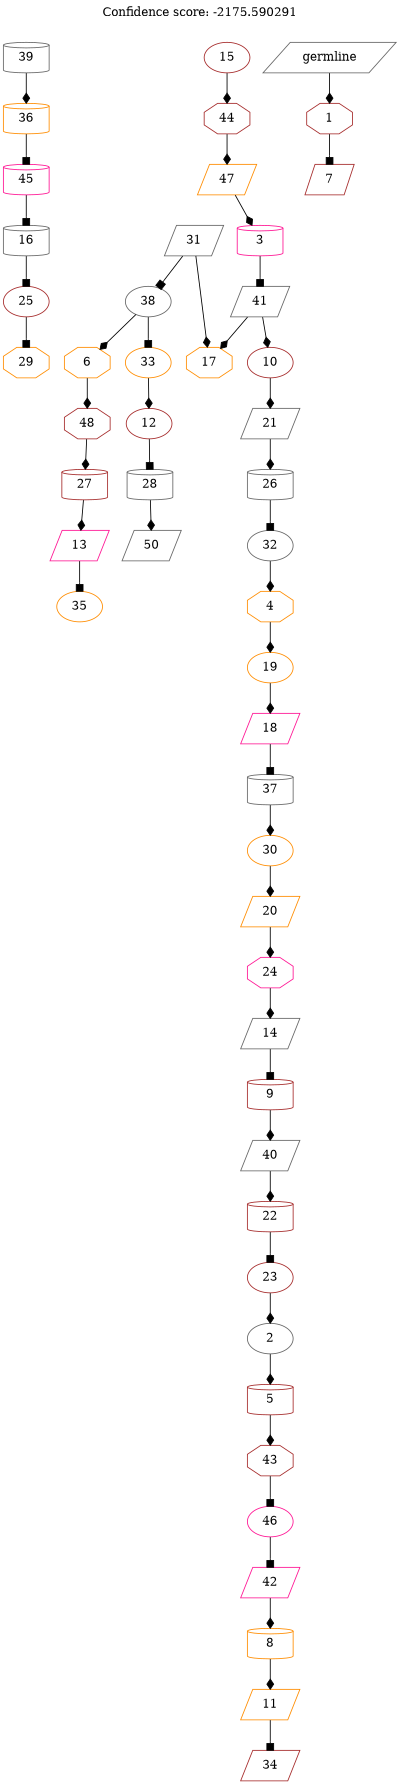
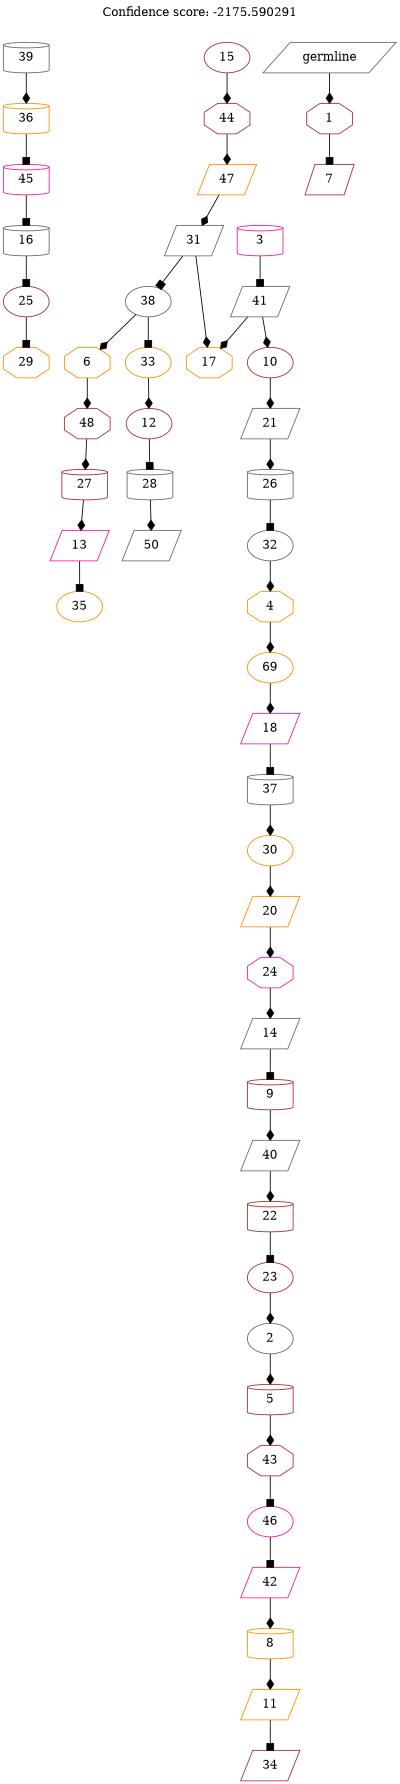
(241, 206) -> (213, 206)
(270, 668) -> (270, 668)
